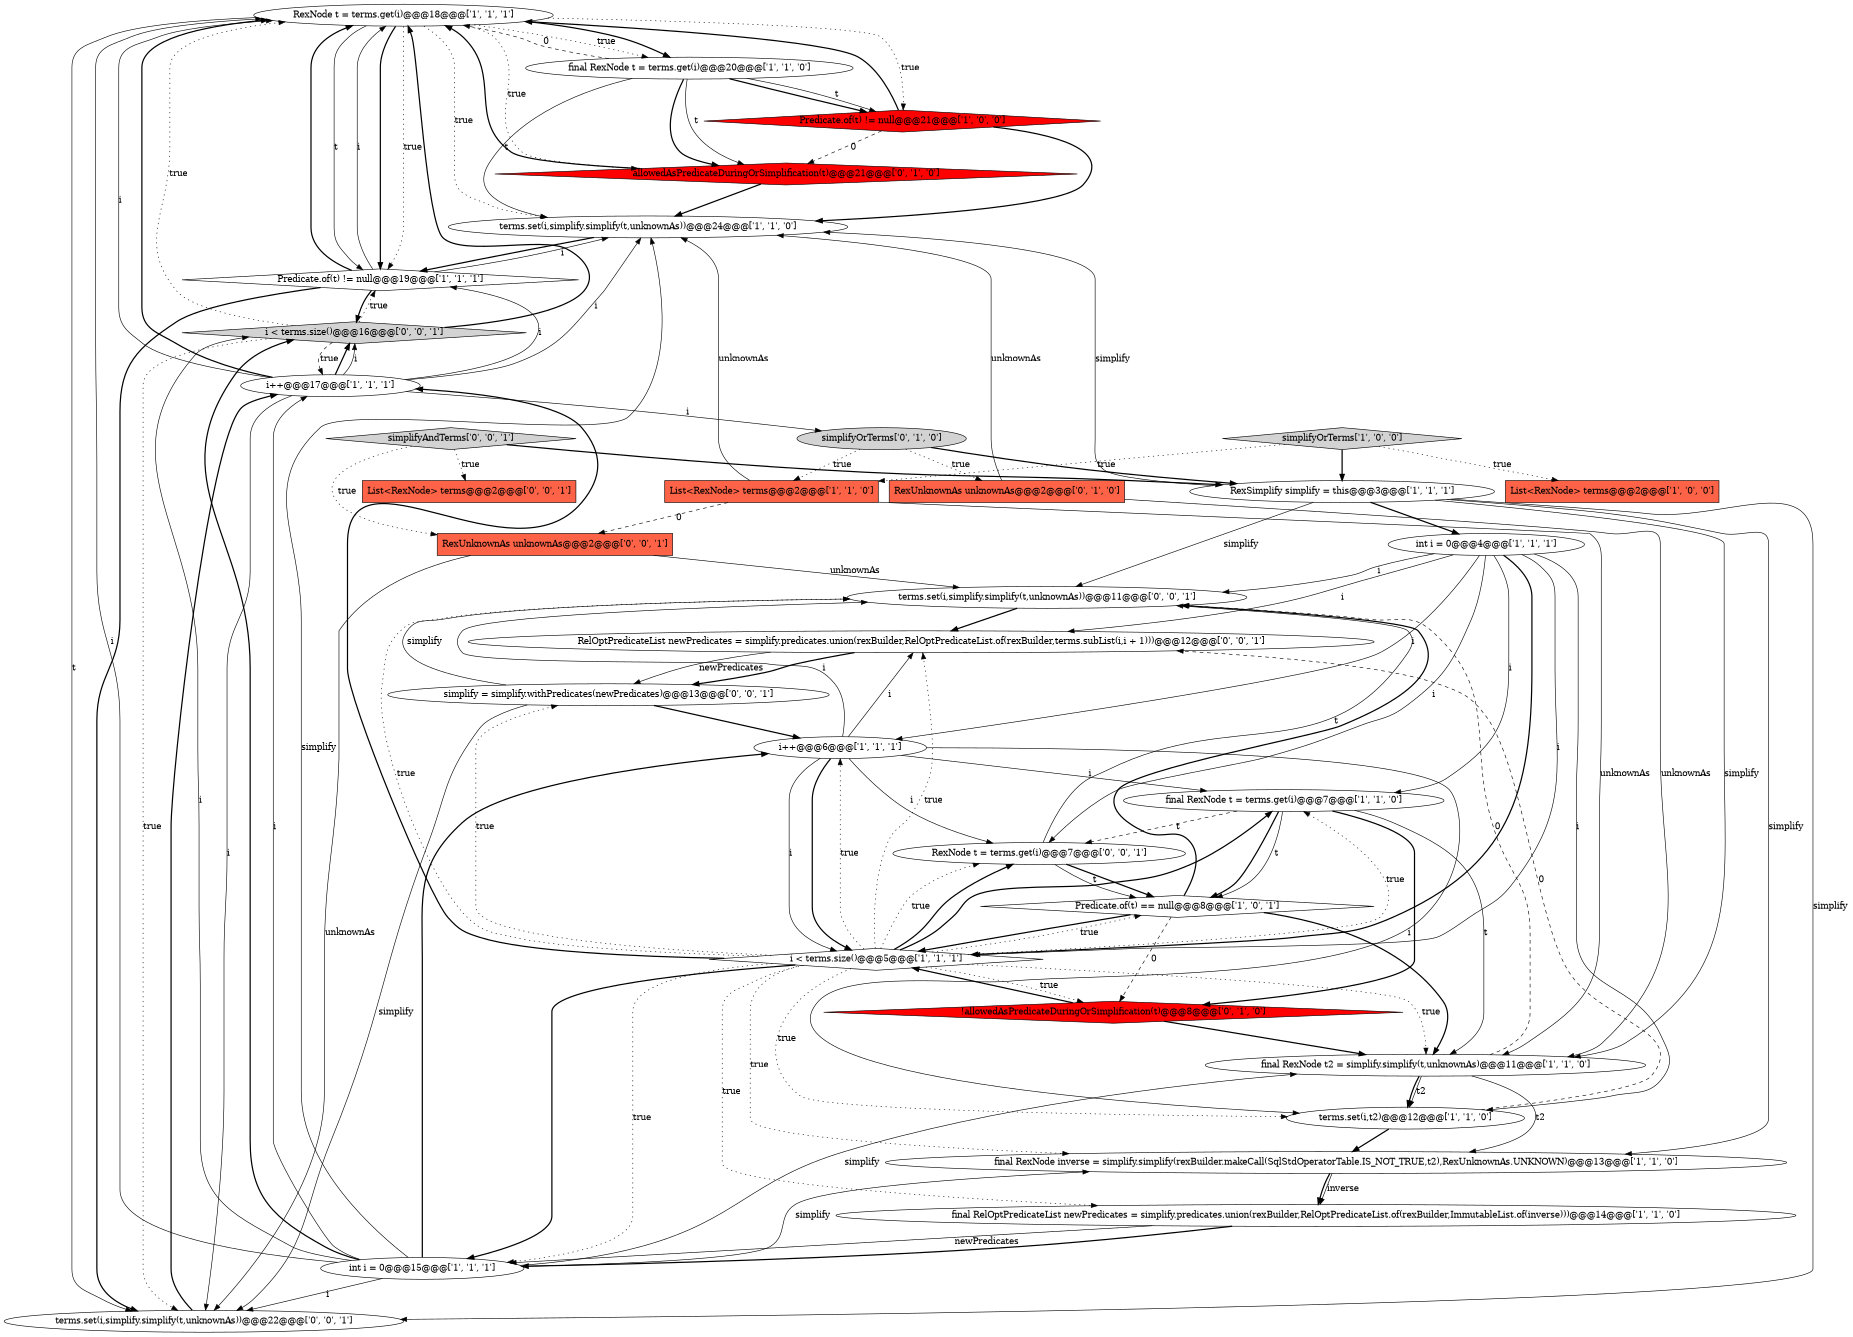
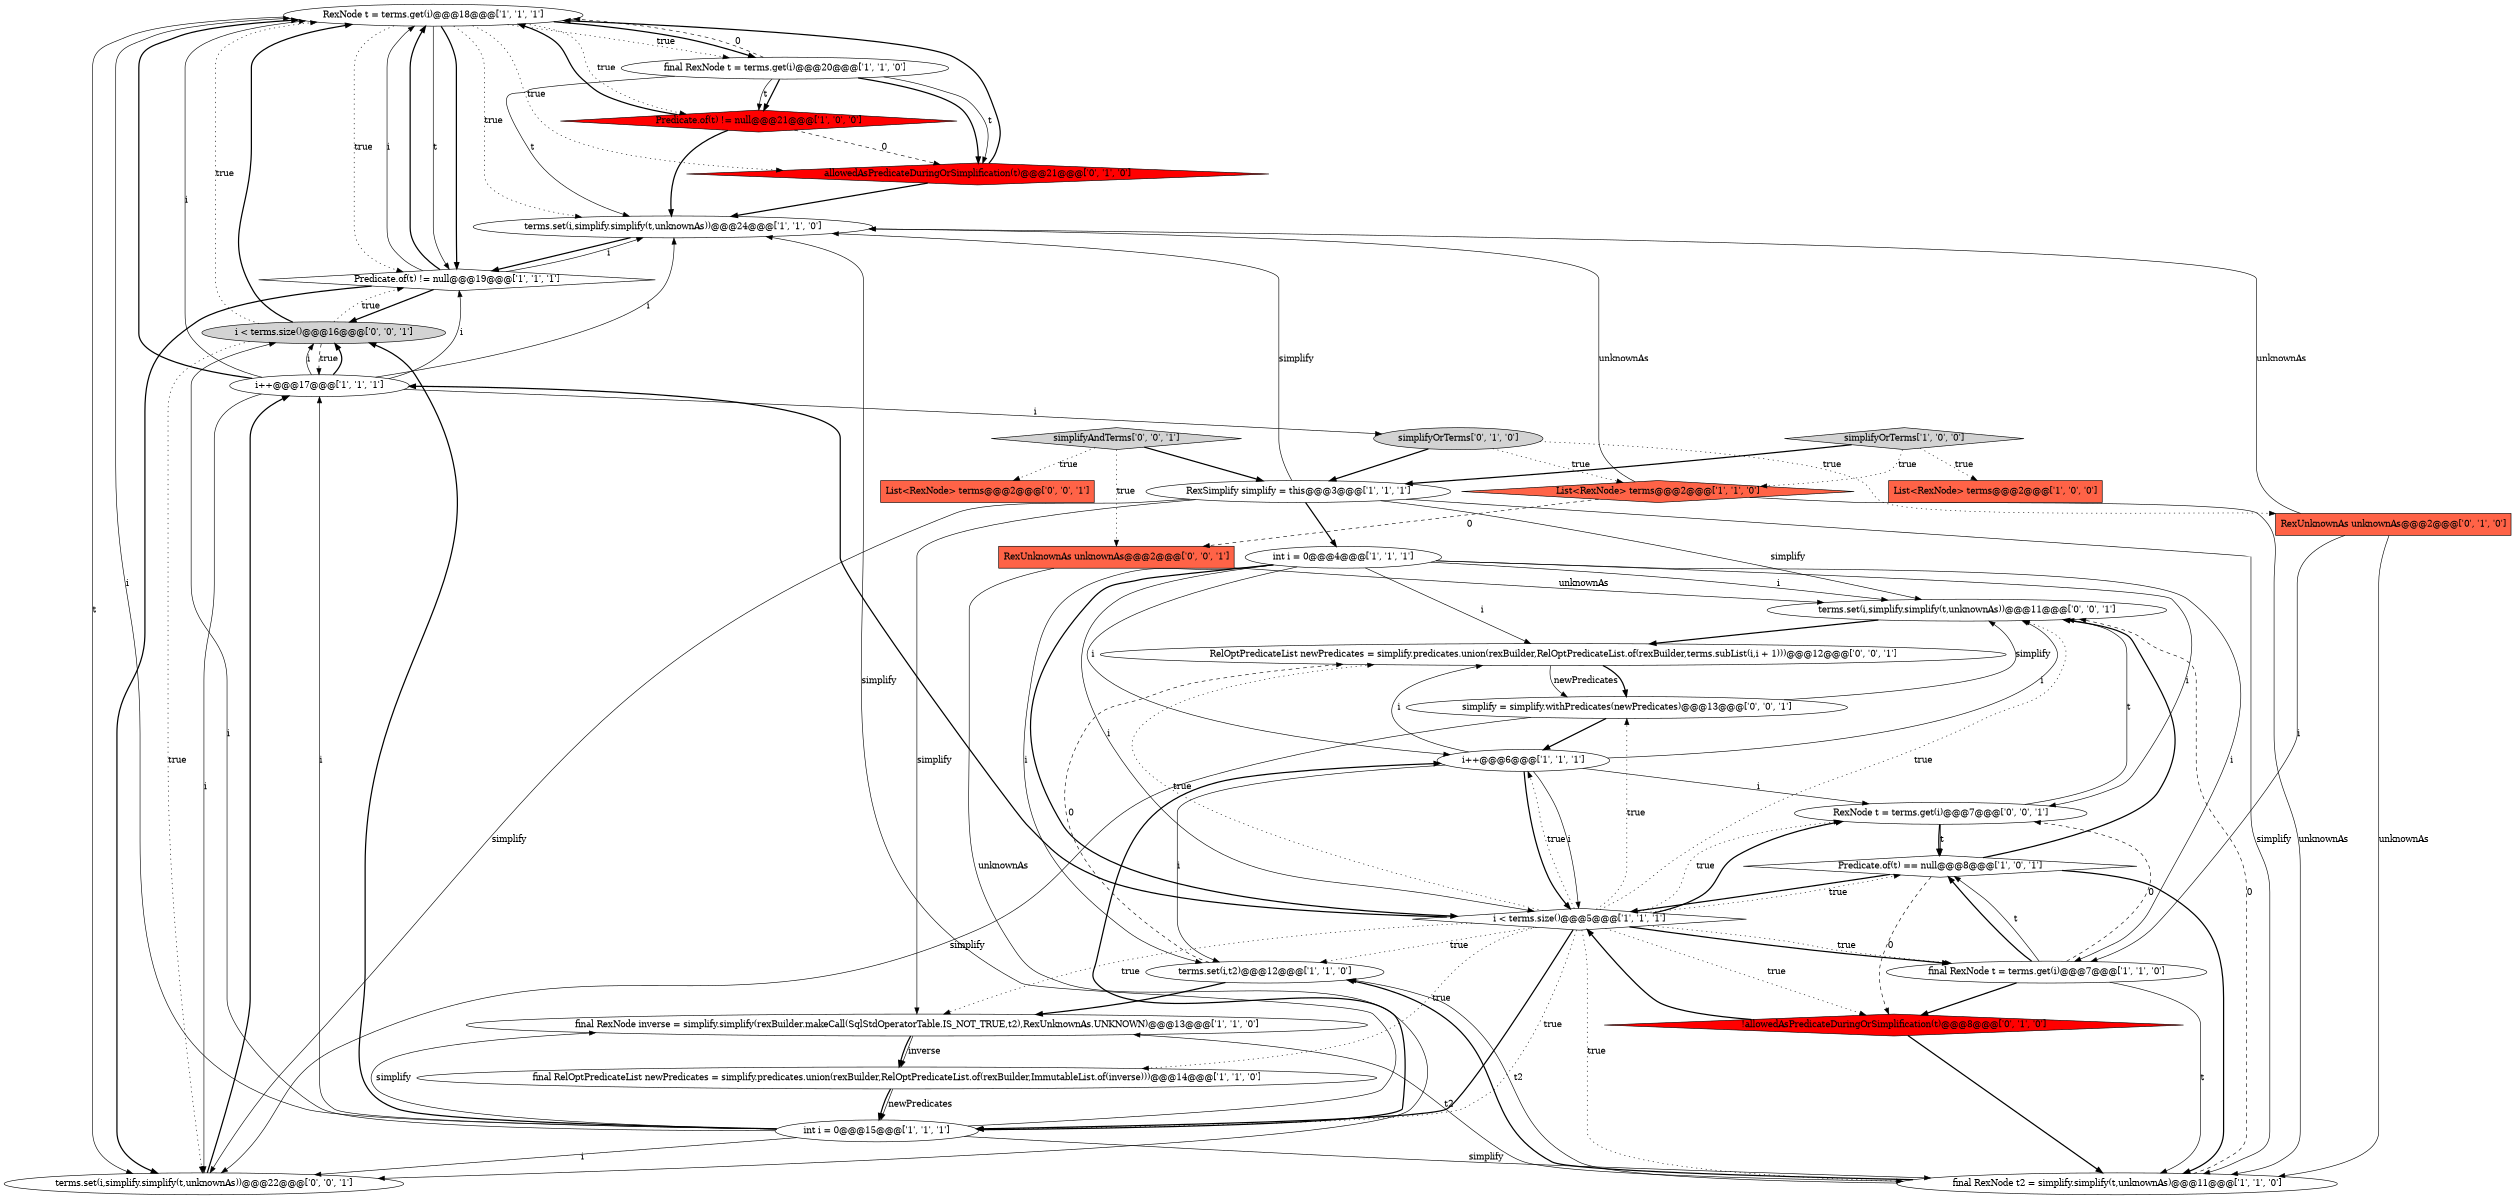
(354, 333) -> (324, 333)
(771, 492) -> (1658, 492)
(1051, 773) -> (2285, 760)
(1178, 827) -> (2151, 893)
